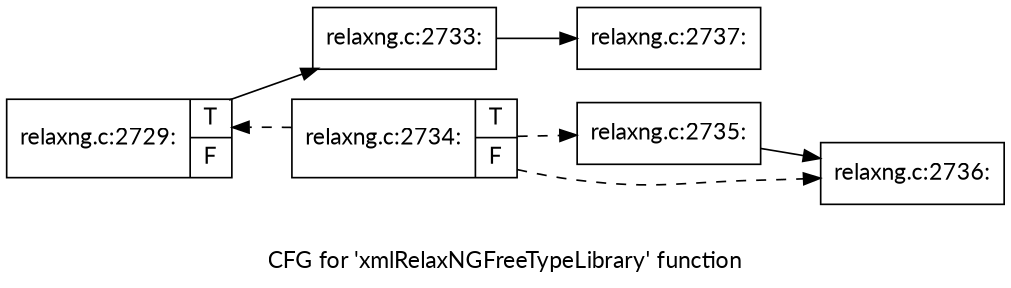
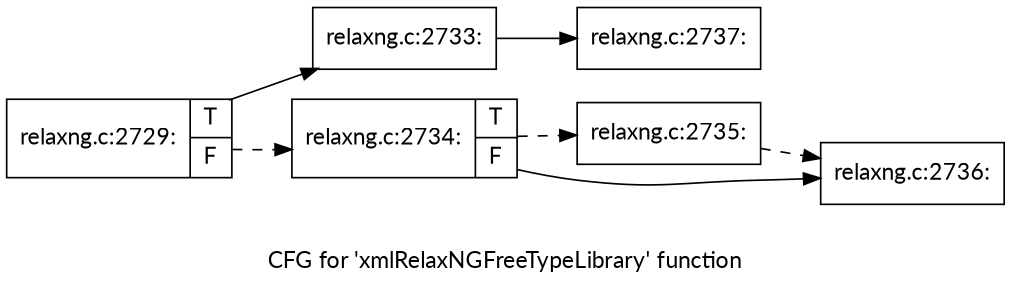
(271, 127) -> (254, 150)
(782, 152) -> (782, 152)
(660, 185) -> (660, 185)
